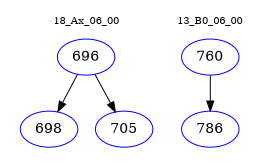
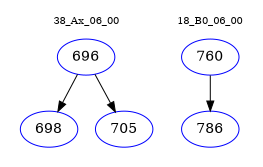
(87, 22) -> (87, 22)
(210, 22) -> (210, 22)
